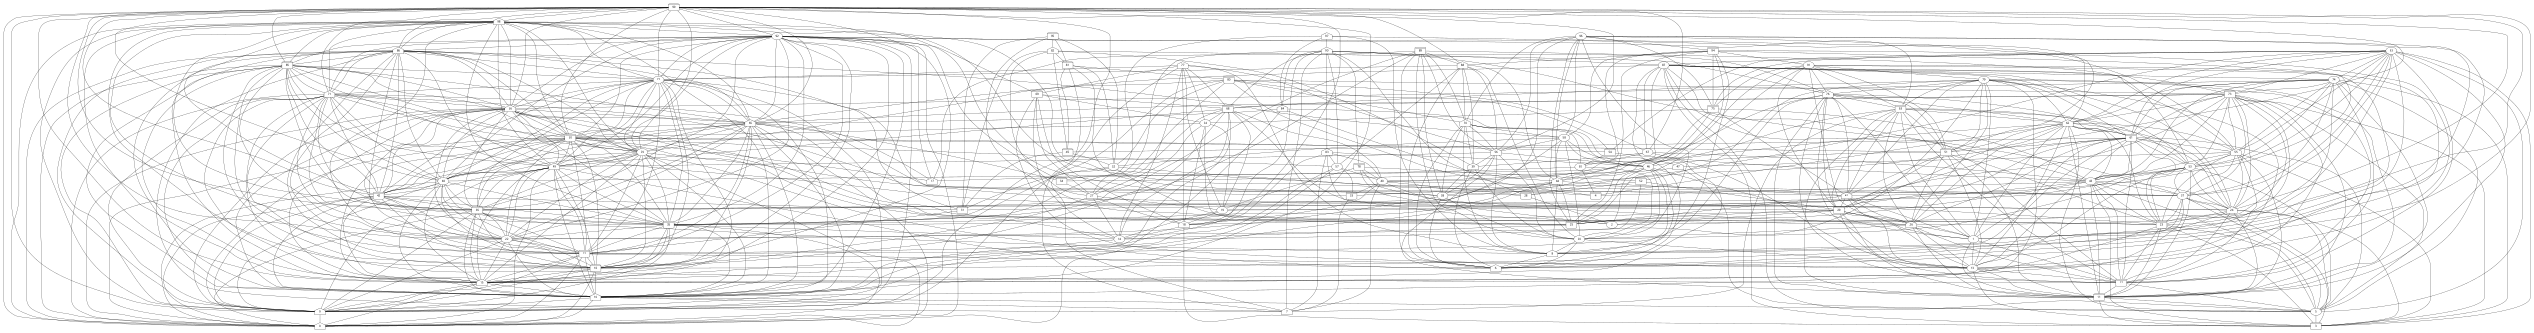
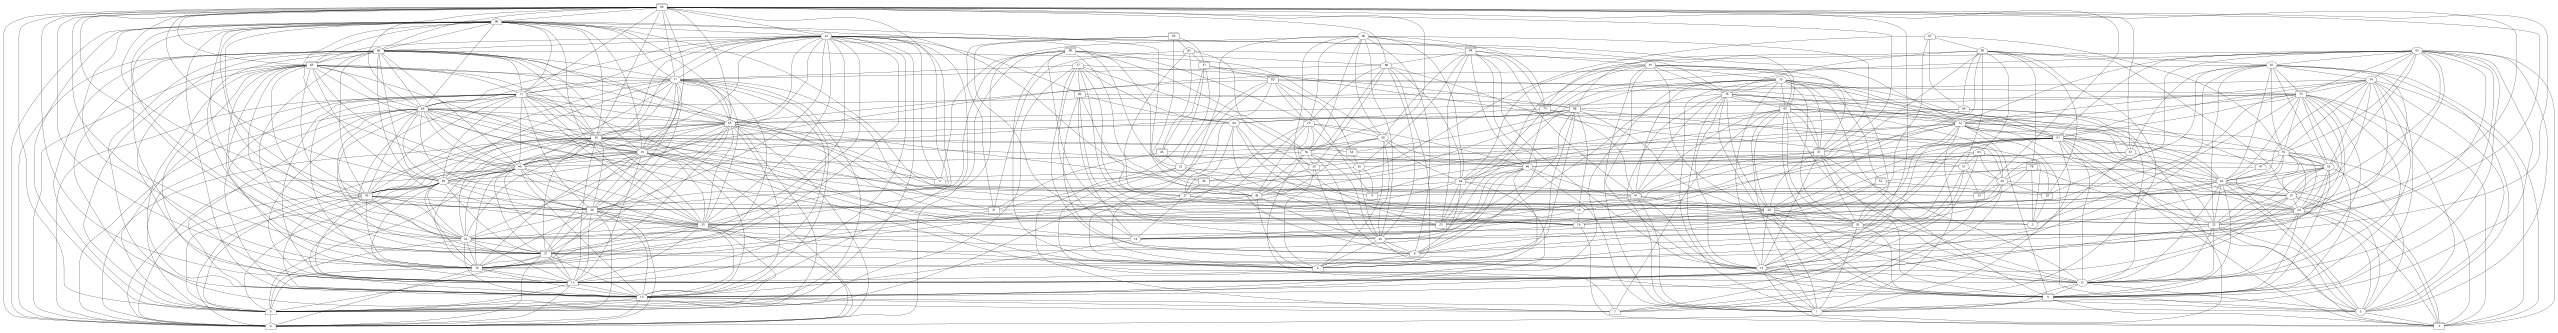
(1973, 255) -> (1788, 289)
none -> (2236, 263)
(2121, 283) -> (2082, 283)
